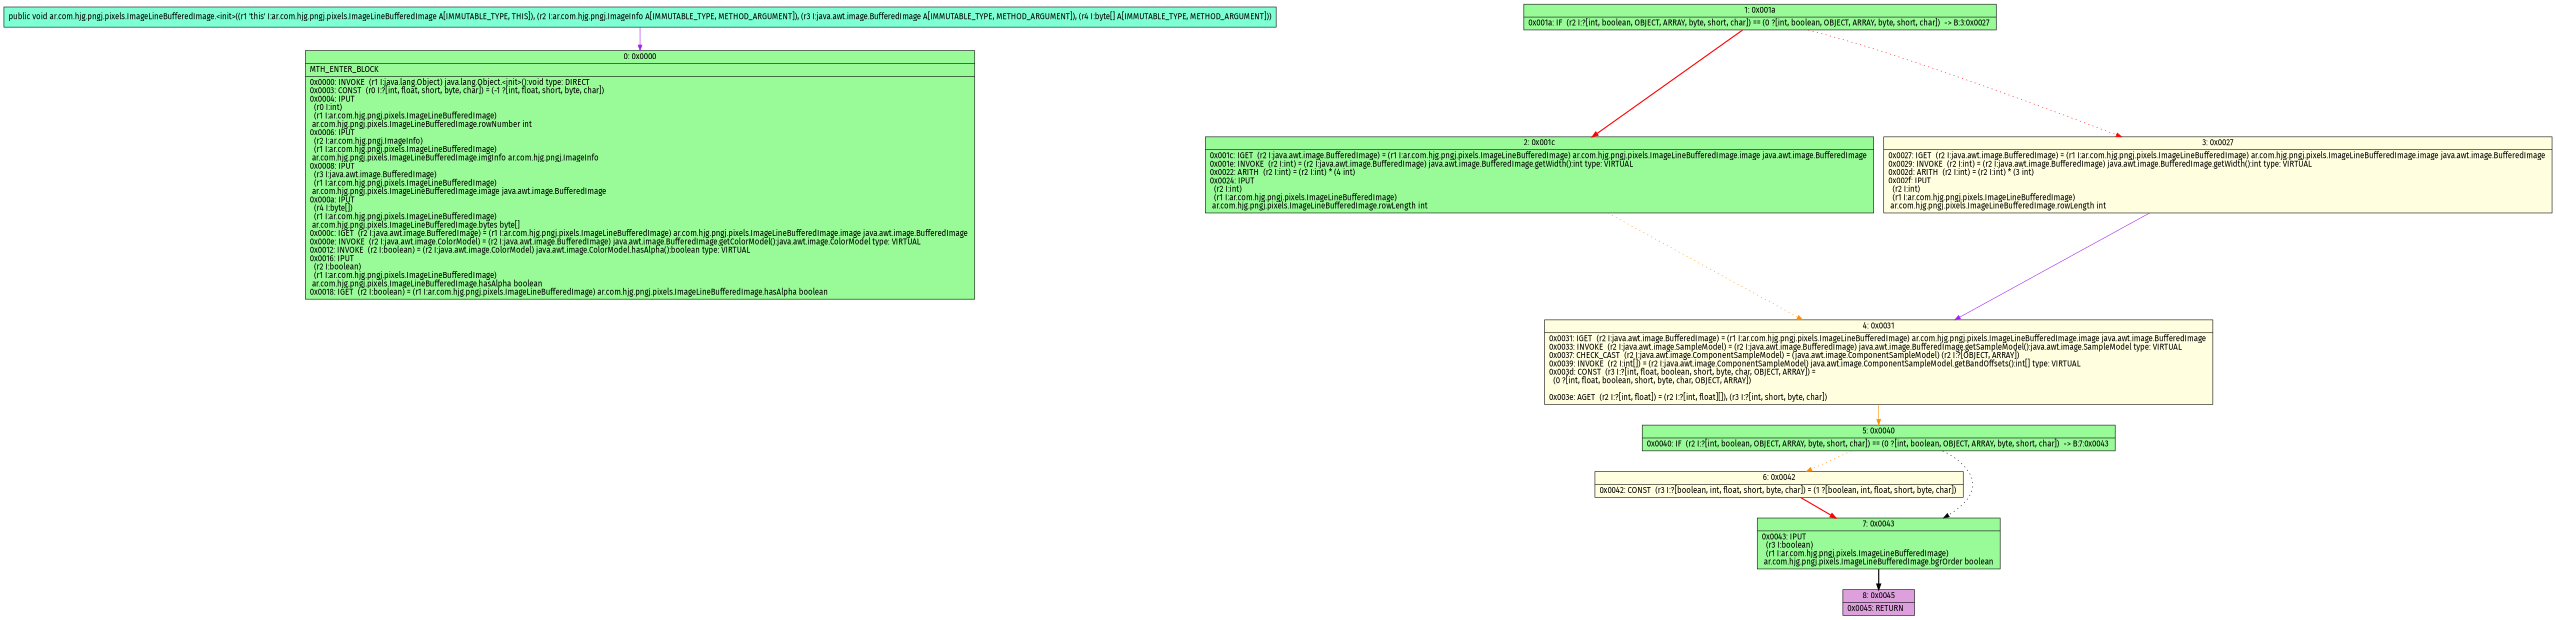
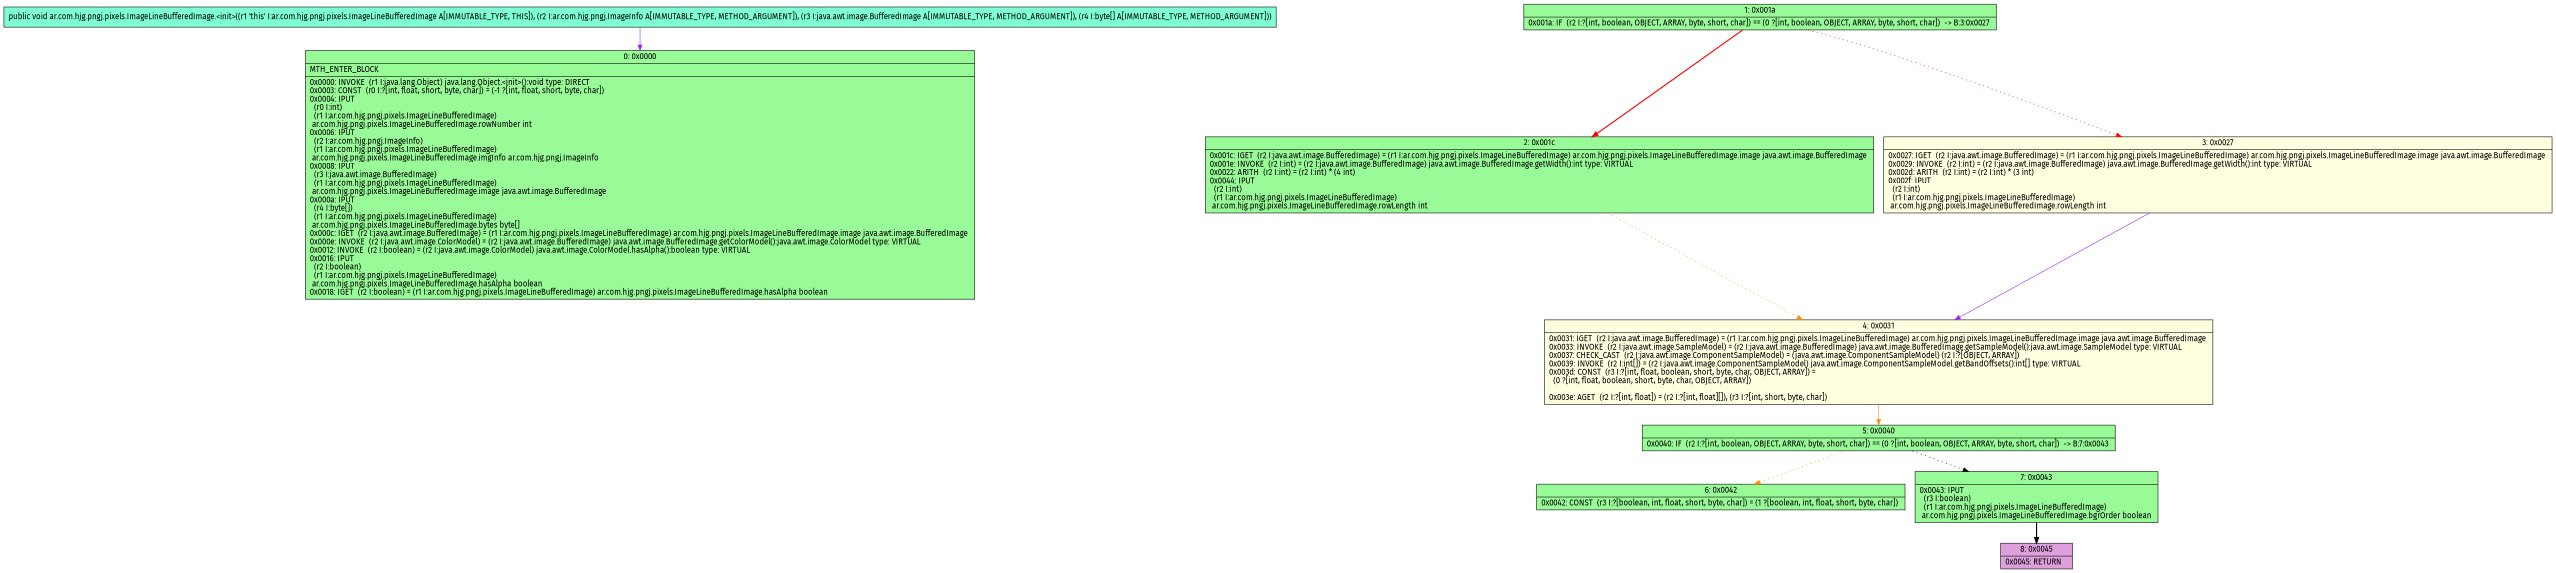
(1234, 181) -> (1234, 181)
(1779, 484) -> (1721, 497)
(1816, 506) -> none
